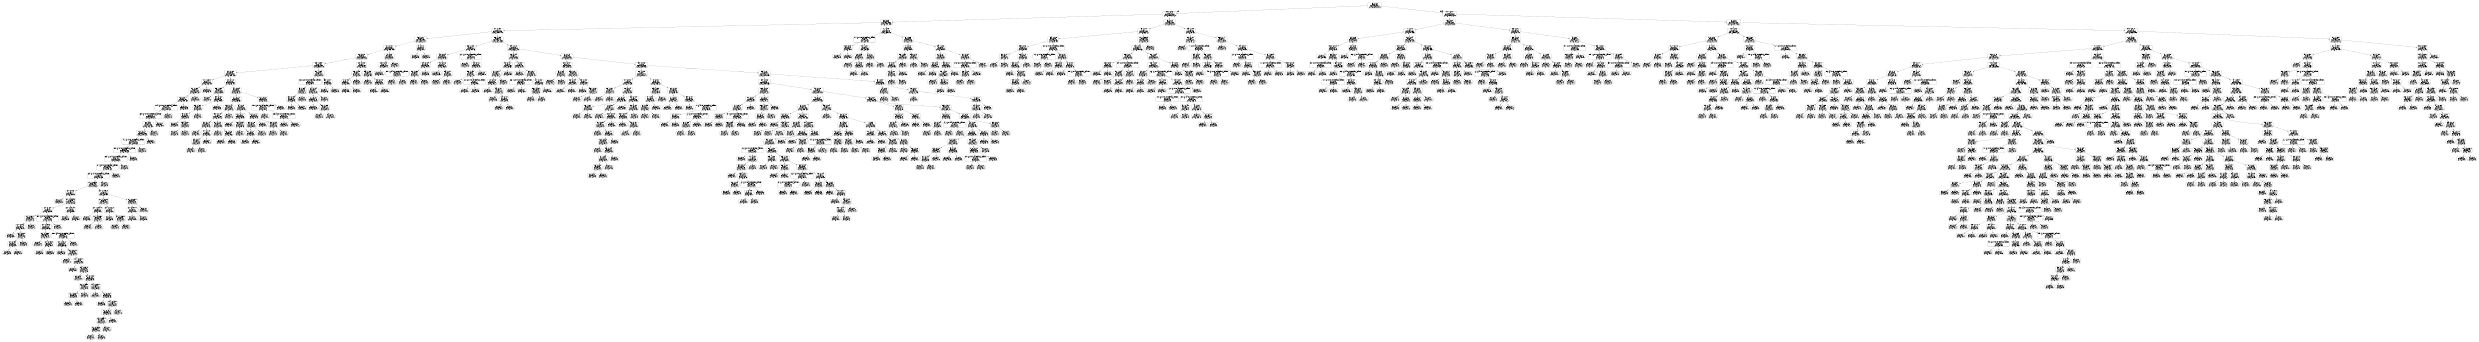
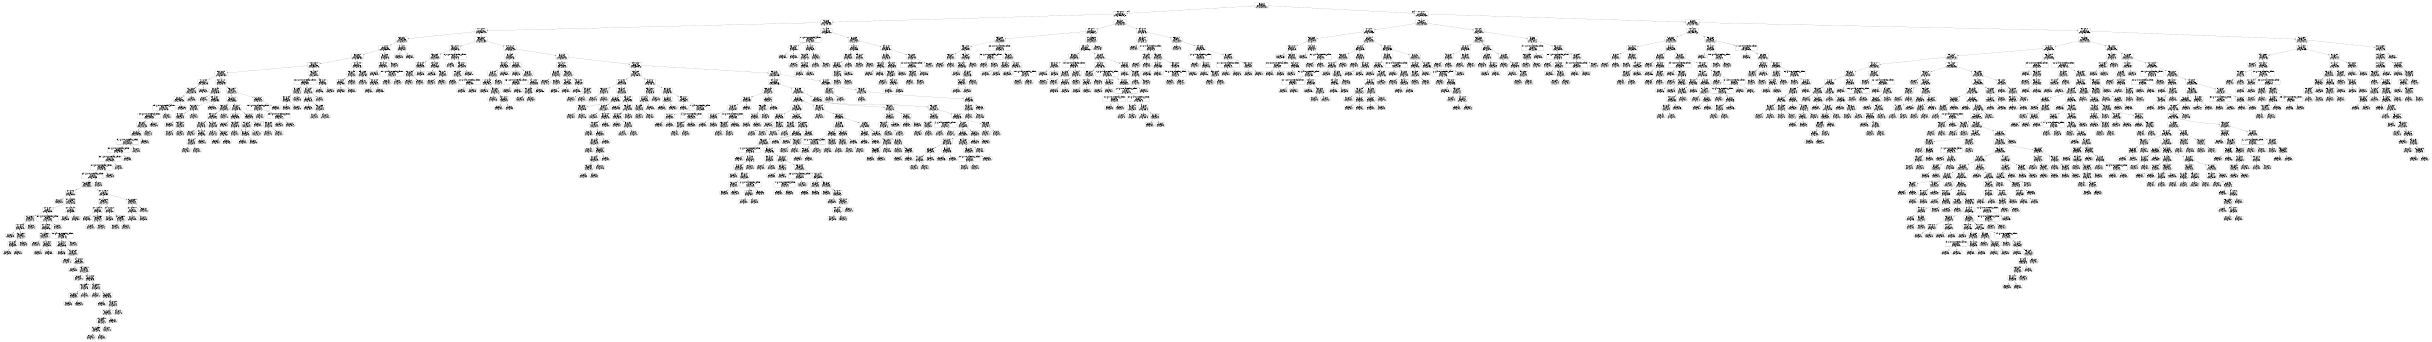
none -> (1147, 74)
